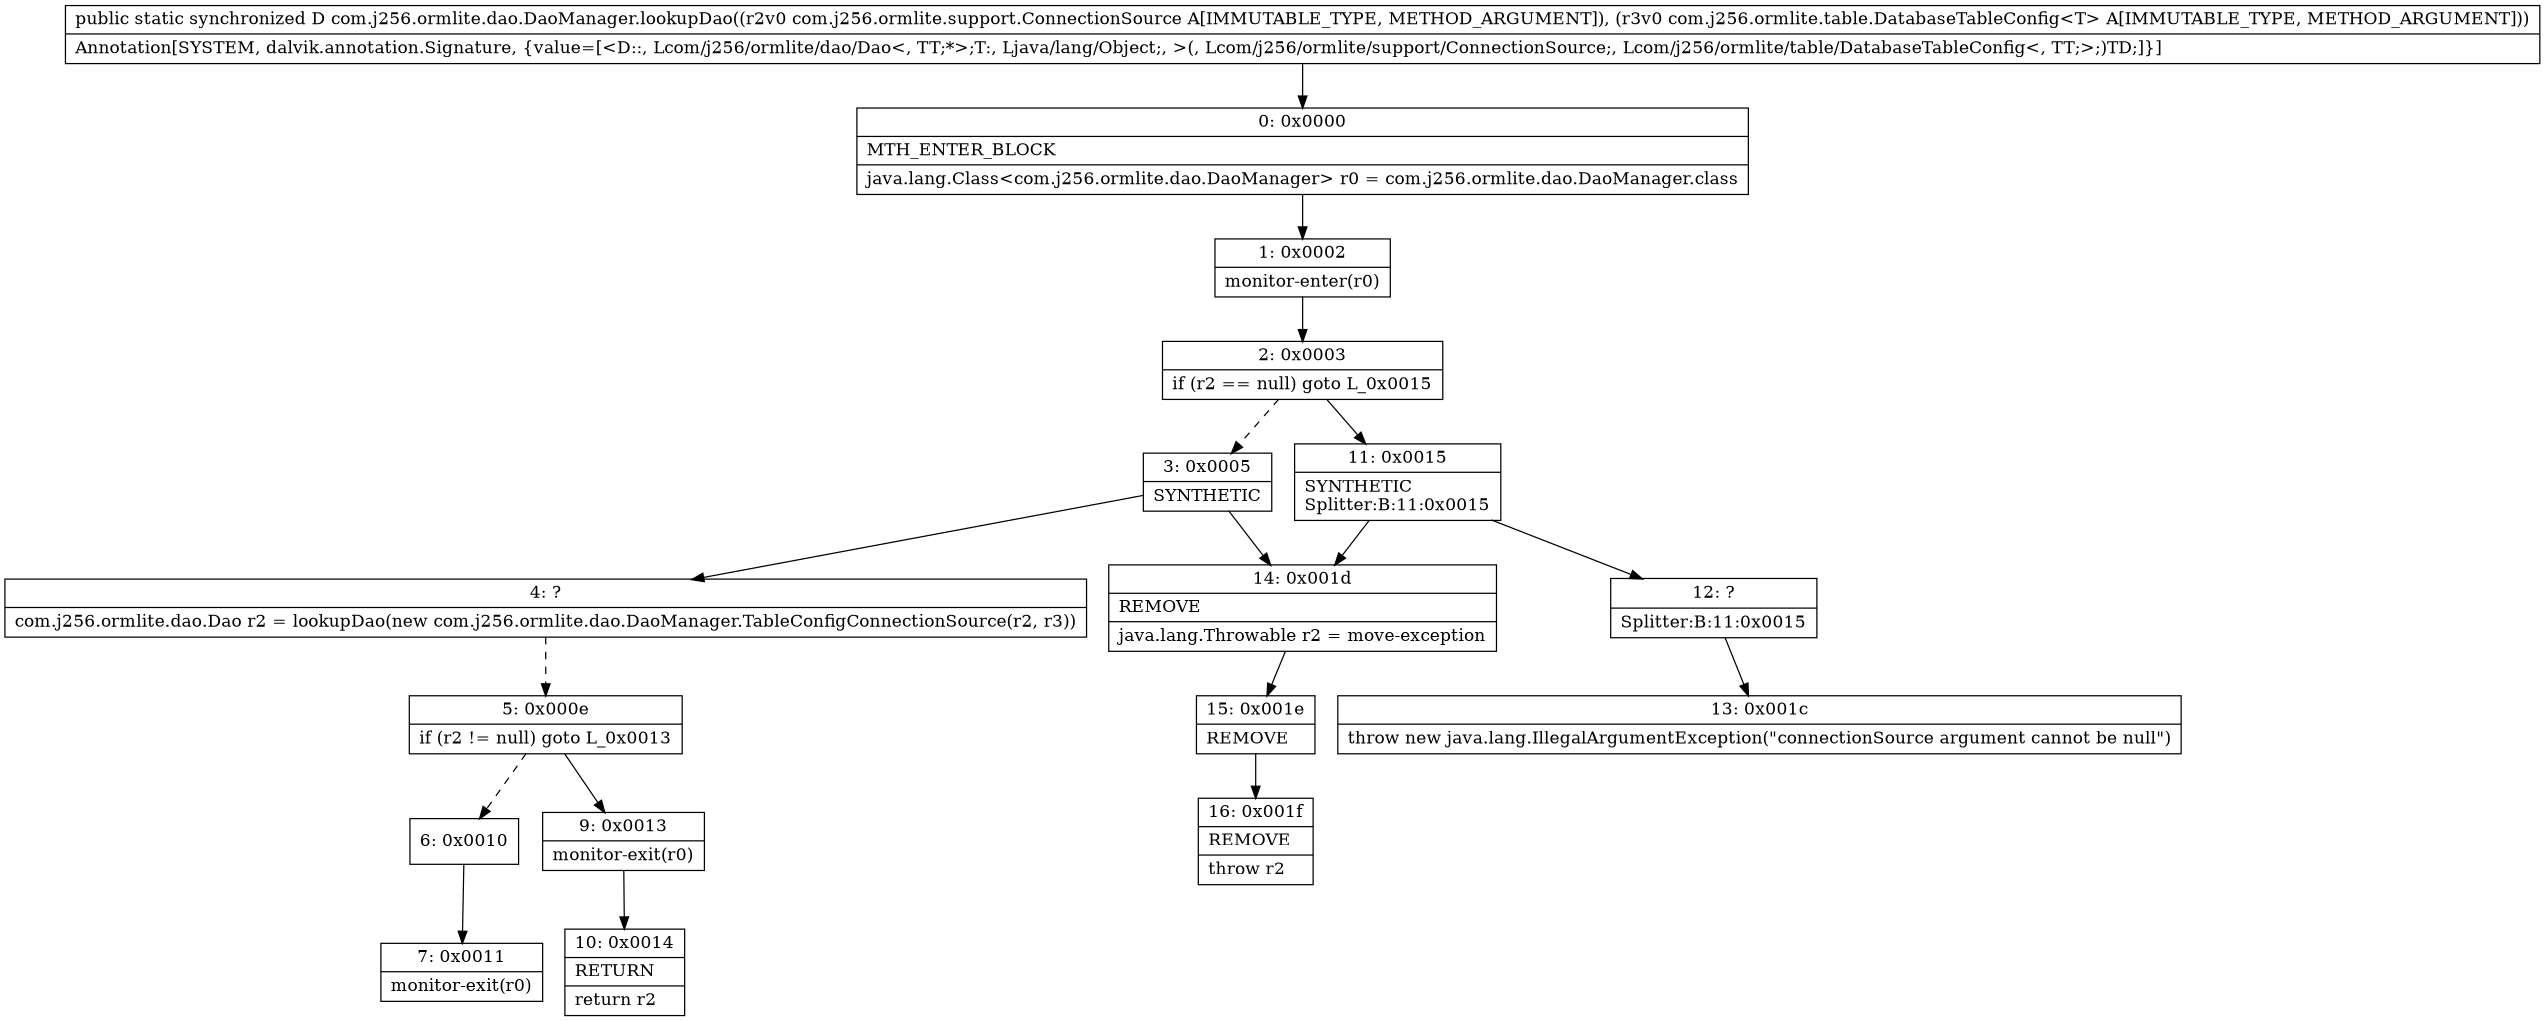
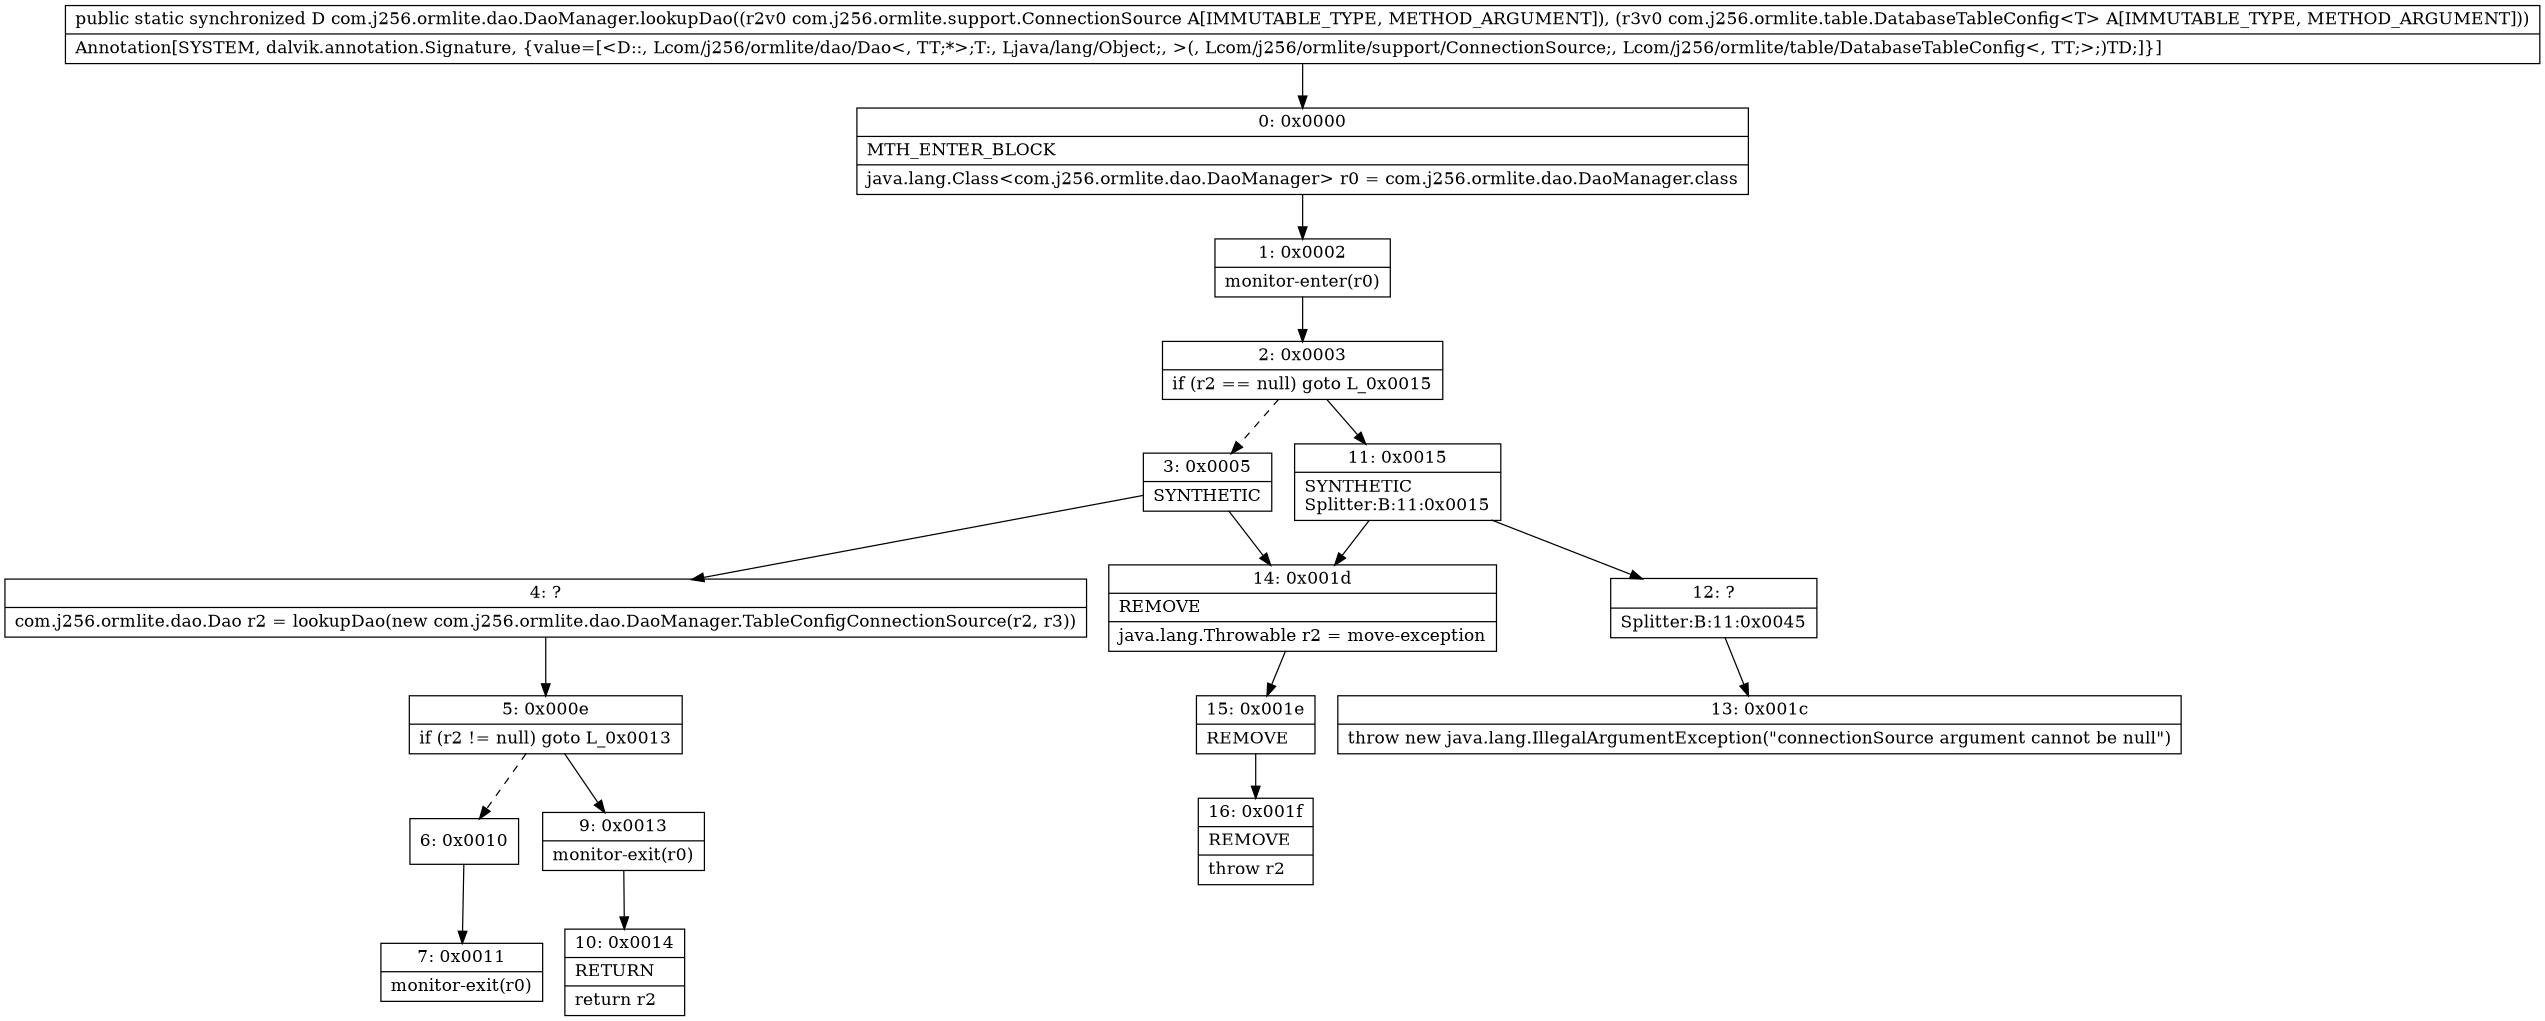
(1714, 622) -> (1714, 622)
(546, 660) -> (546, 660)
